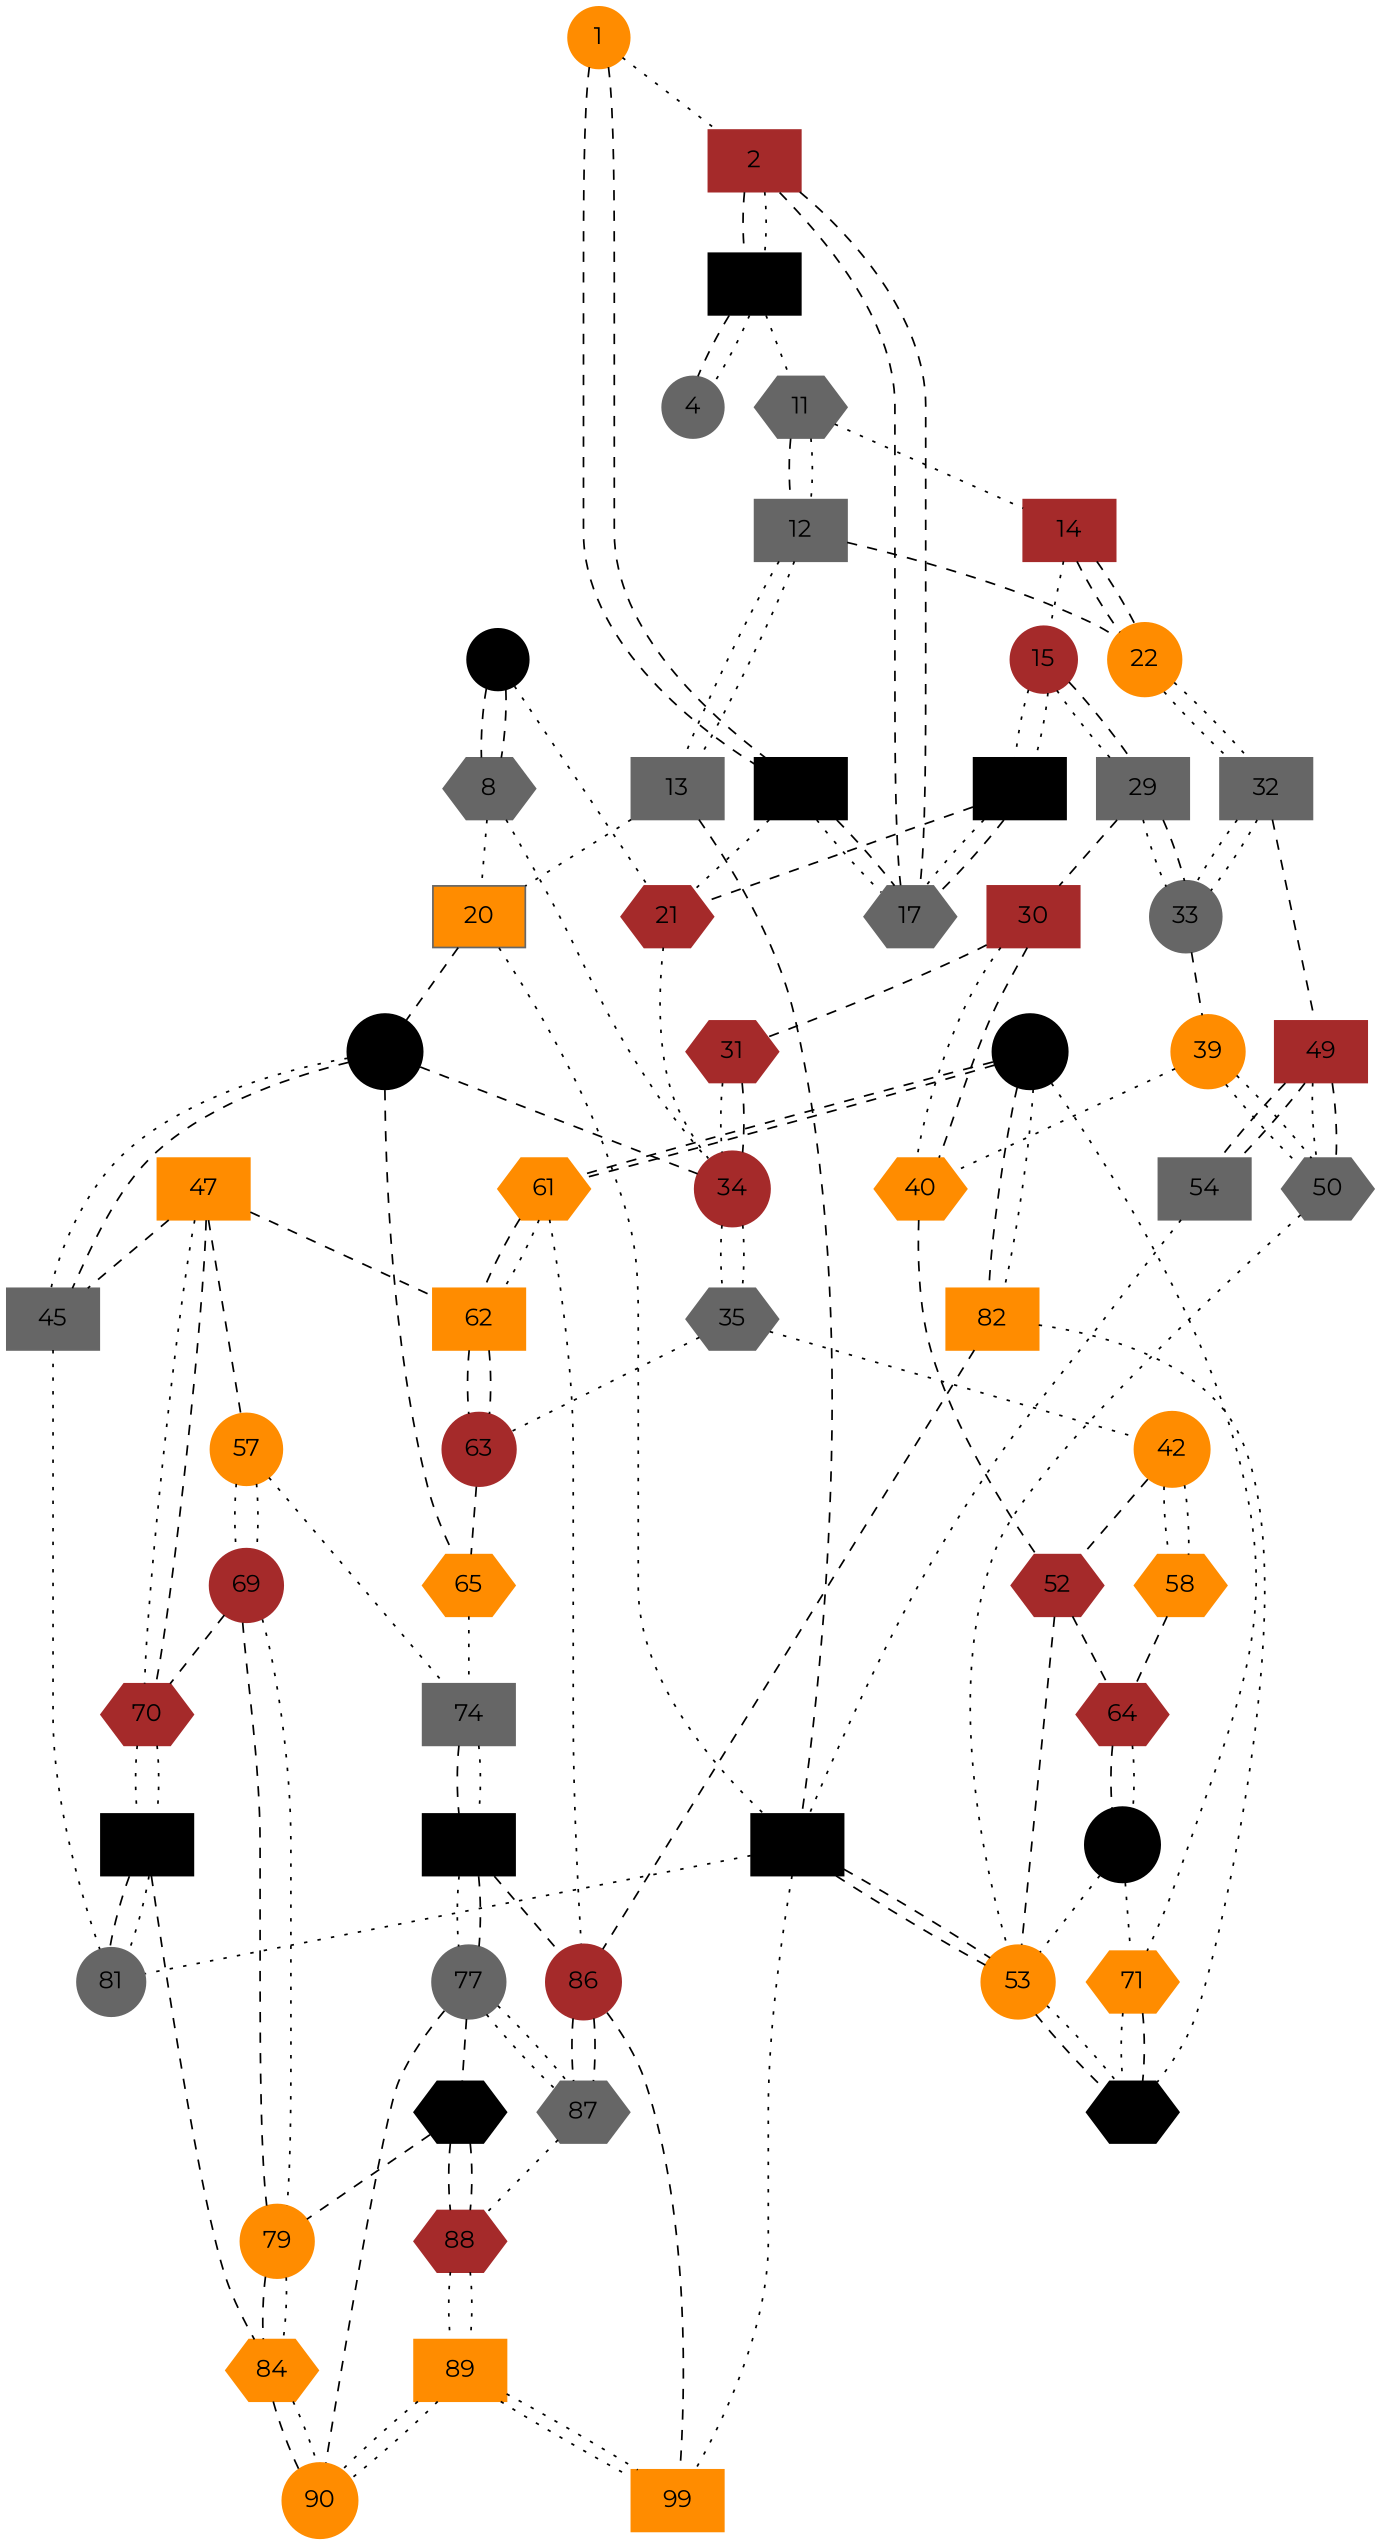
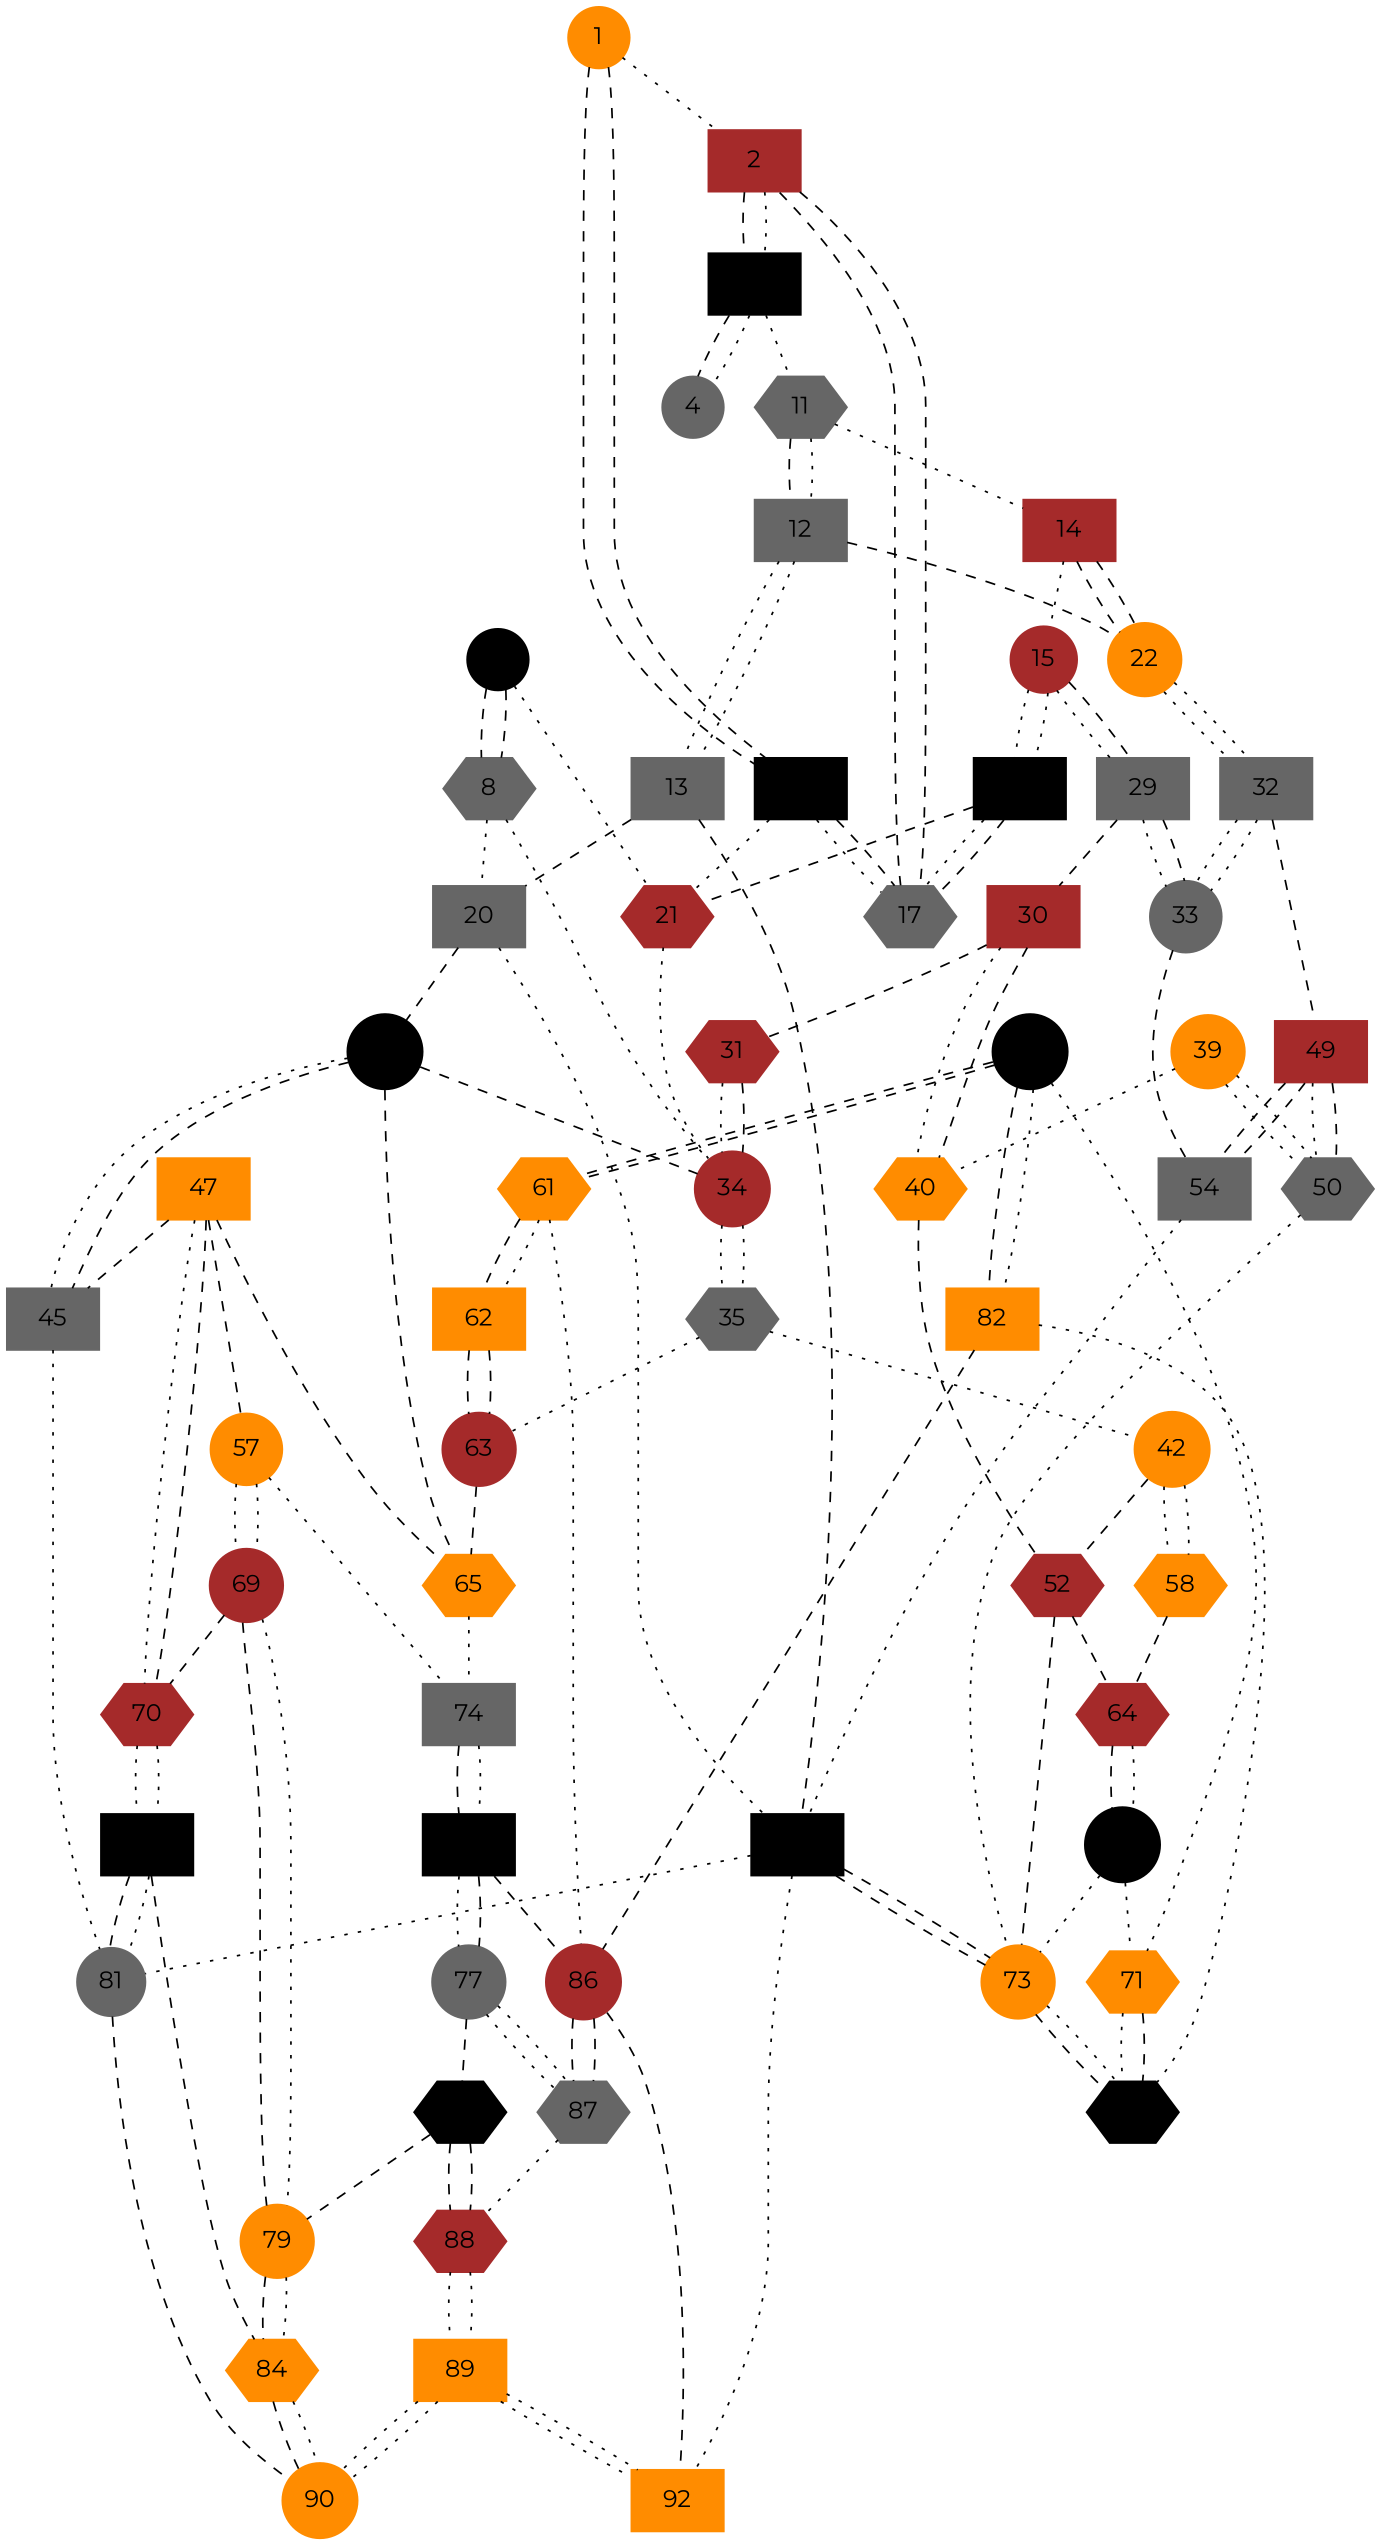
(578, 853) -> (578, 853)
(479, 917) -> (479, 917)
(1197, 984) -> (1153, 1056)
(341, 1254) -> (313, 1401)
(1018, 1982) -> (1018, 1982)
(366, 2230) -> (155, 2268)
(678, 2501) -> (678, 2501)
